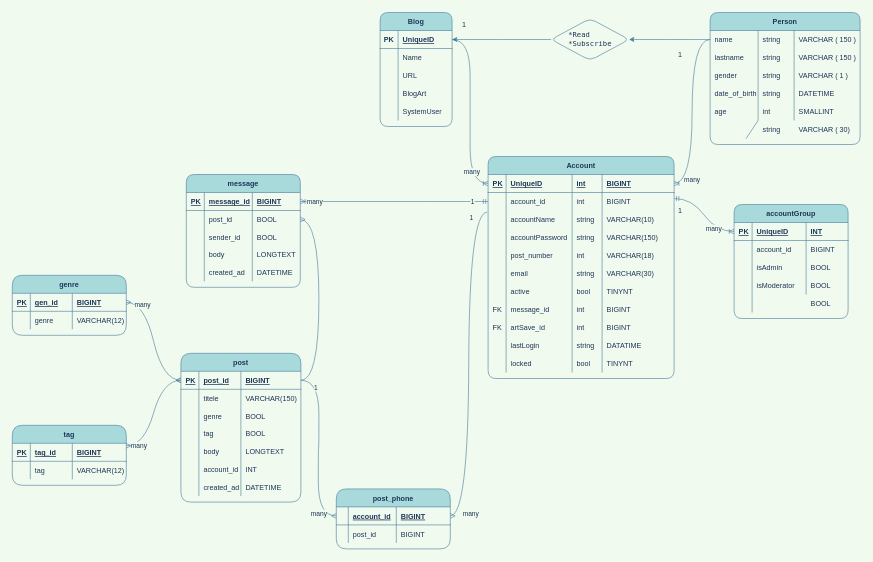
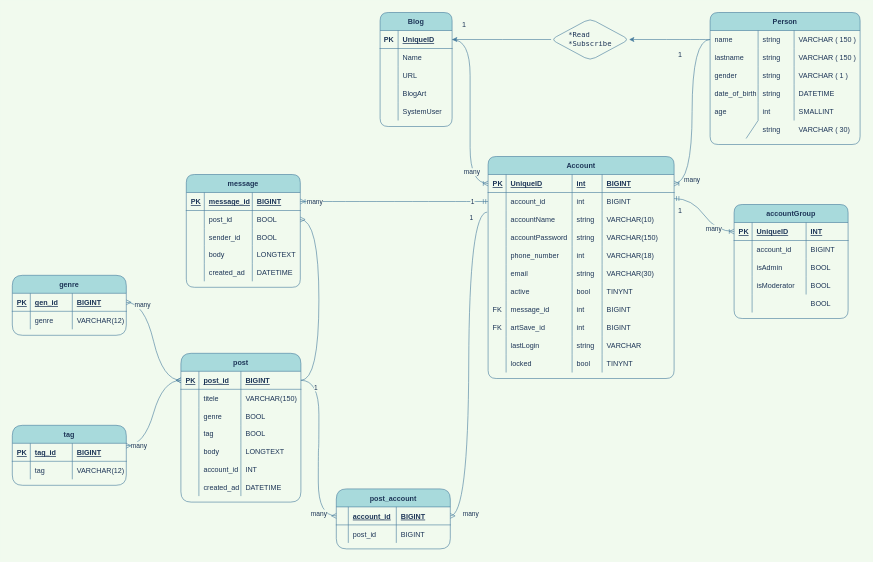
(533, 256) -> (535, 256)
(623, 346) -> (621, 346)
(393, 498) -> (393, 498)
